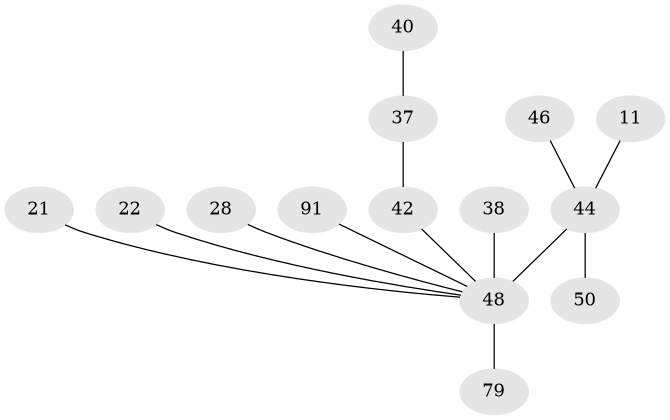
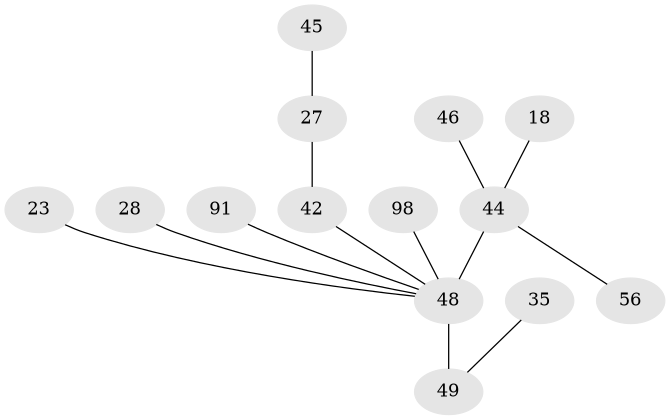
(403, 28) -> (312, 28)
(403, 119) -> (312, 119)
(631, 119) -> (540, 119)
(39, 210) -> (39, 210)
(130, 210) -> none
(494, 210) -> (403, 210)
none -> (540, 301)
(585, 301) -> (631, 301)
(494, 392) -> (449, 392)
